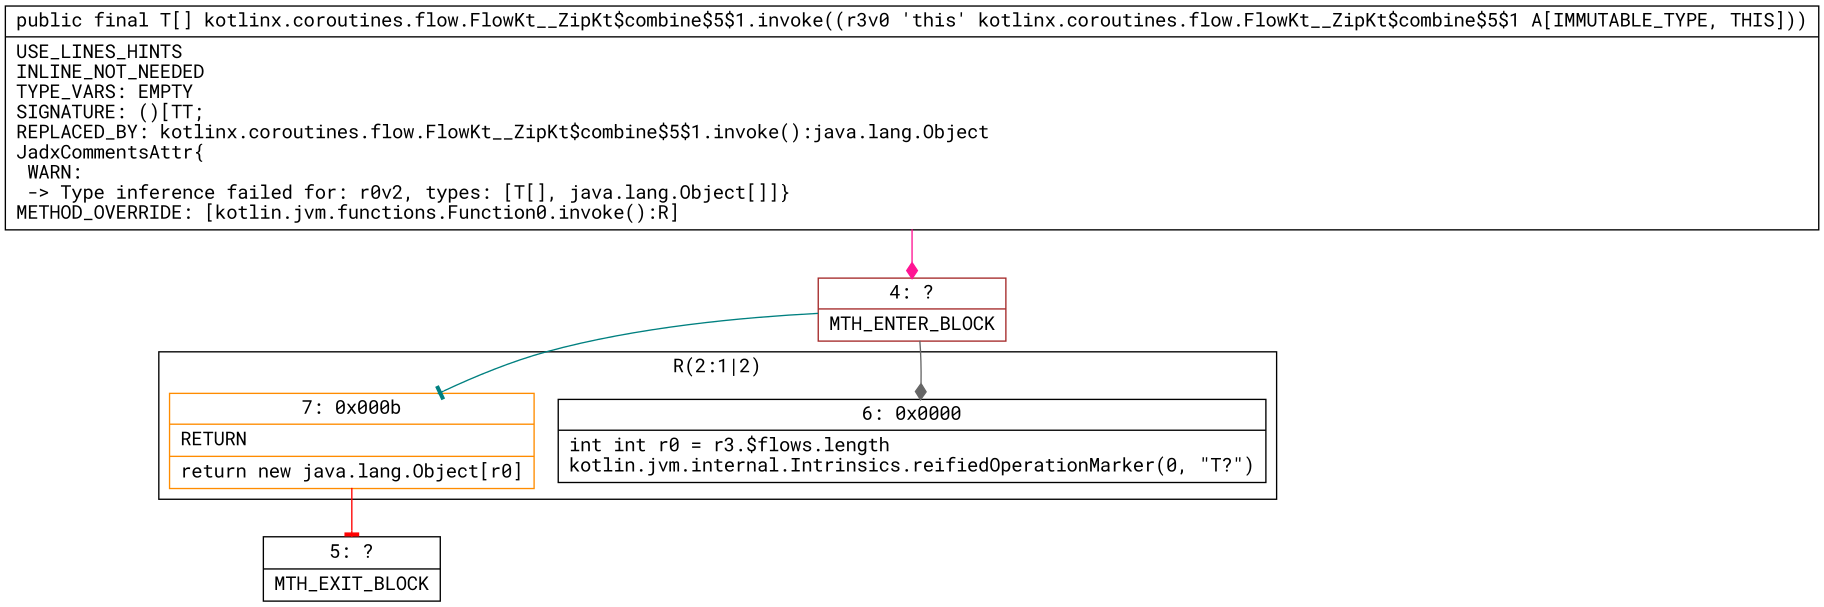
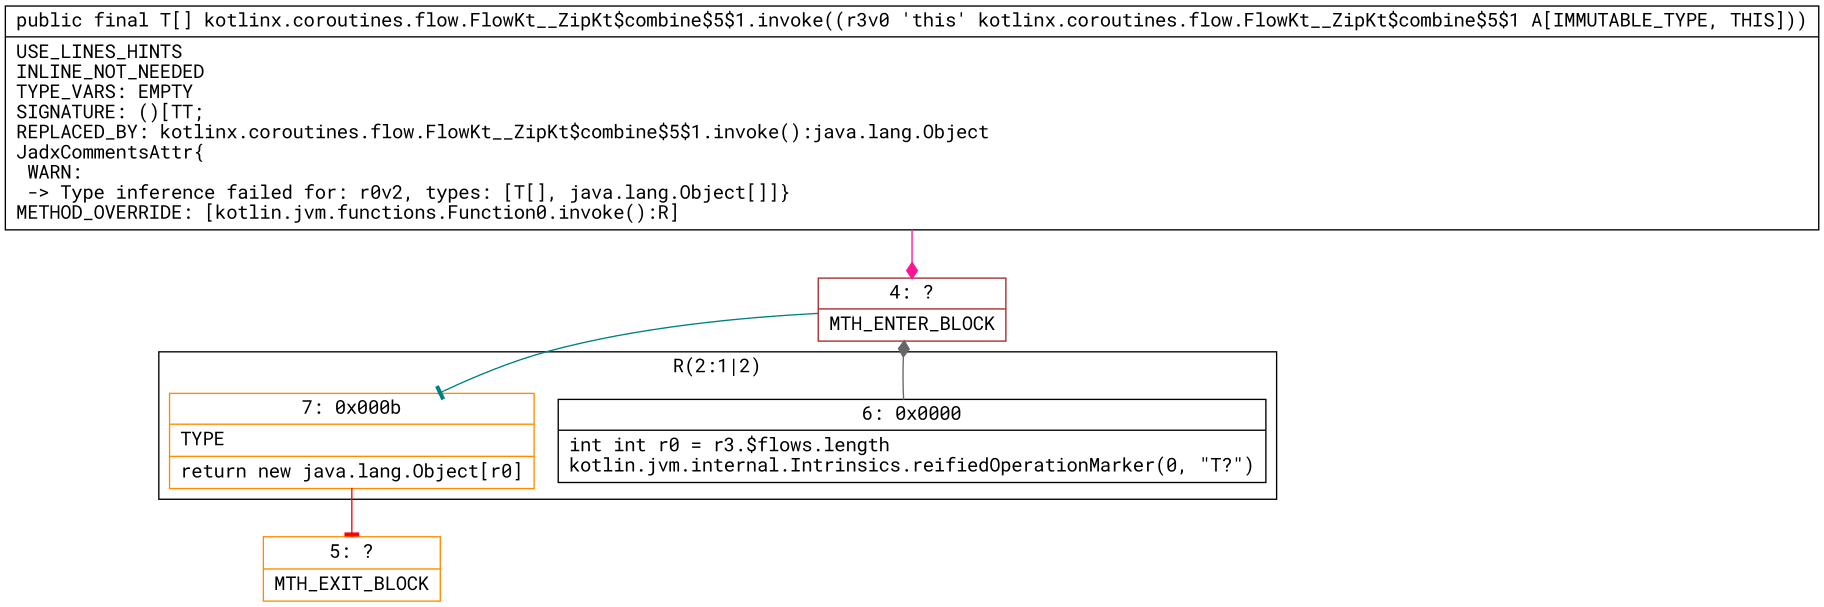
(921, 362) -> (903, 378)
(214, 440) -> (203, 440)
(352, 569) -> (352, 569)
